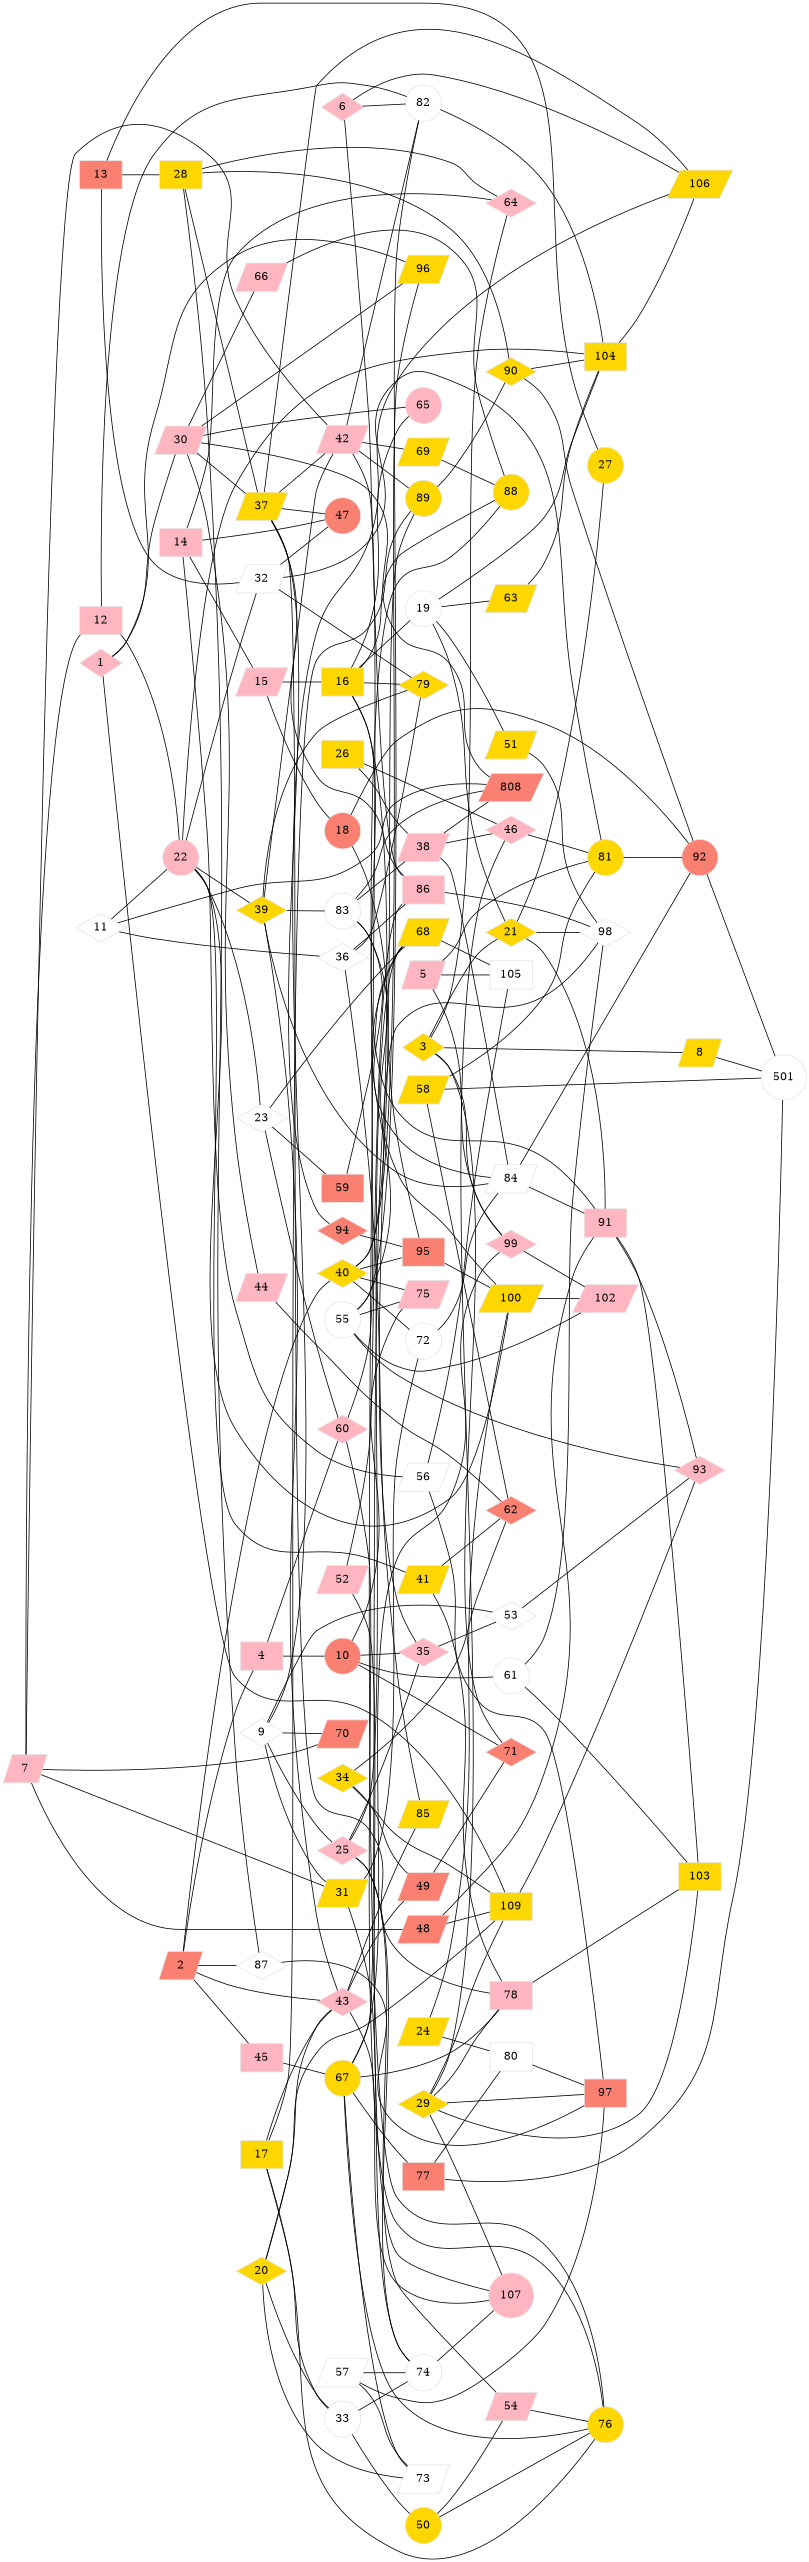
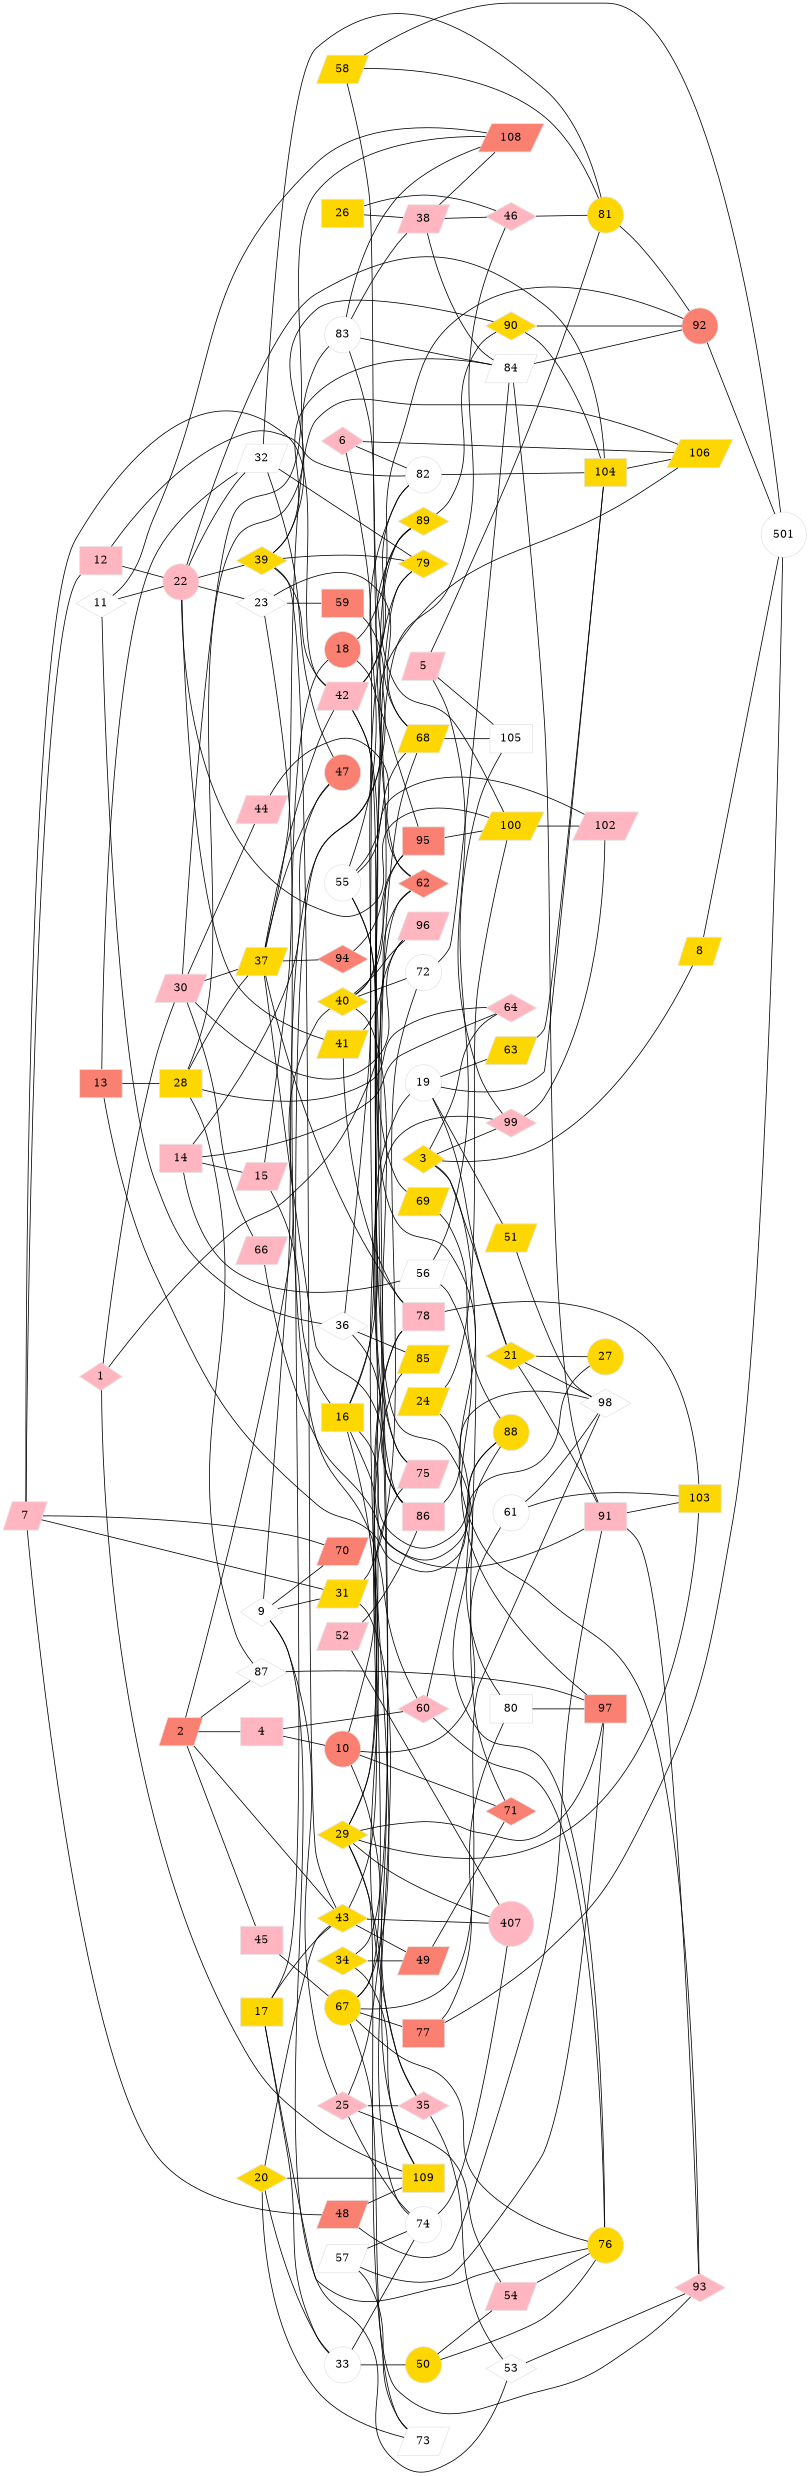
(424, 269) -> (424, 926)
(424, 406) -> none
(424, 498) -> (424, 521)
(511, 788) -> (511, 138)
(612, 1689) -> (398, 2391)
(343, 2002) -> (343, 1918)
(511, 2296) -> (511, 1924)
